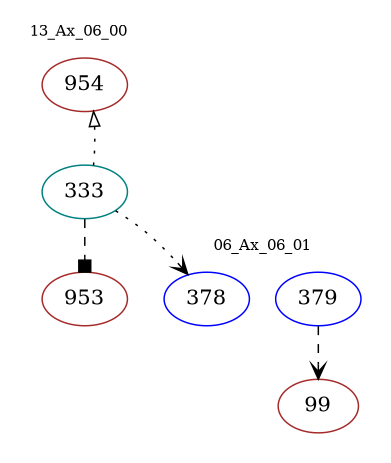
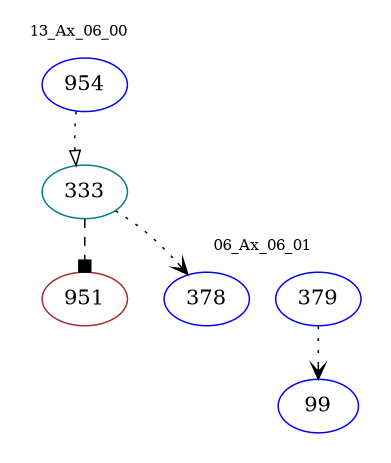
(85, 85) -> (85, 85)
(95, 146) -> (75, 131)
(85, 299) -> (85, 299)
(318, 345) -> (318, 345)
(318, 406) -> (318, 406)
